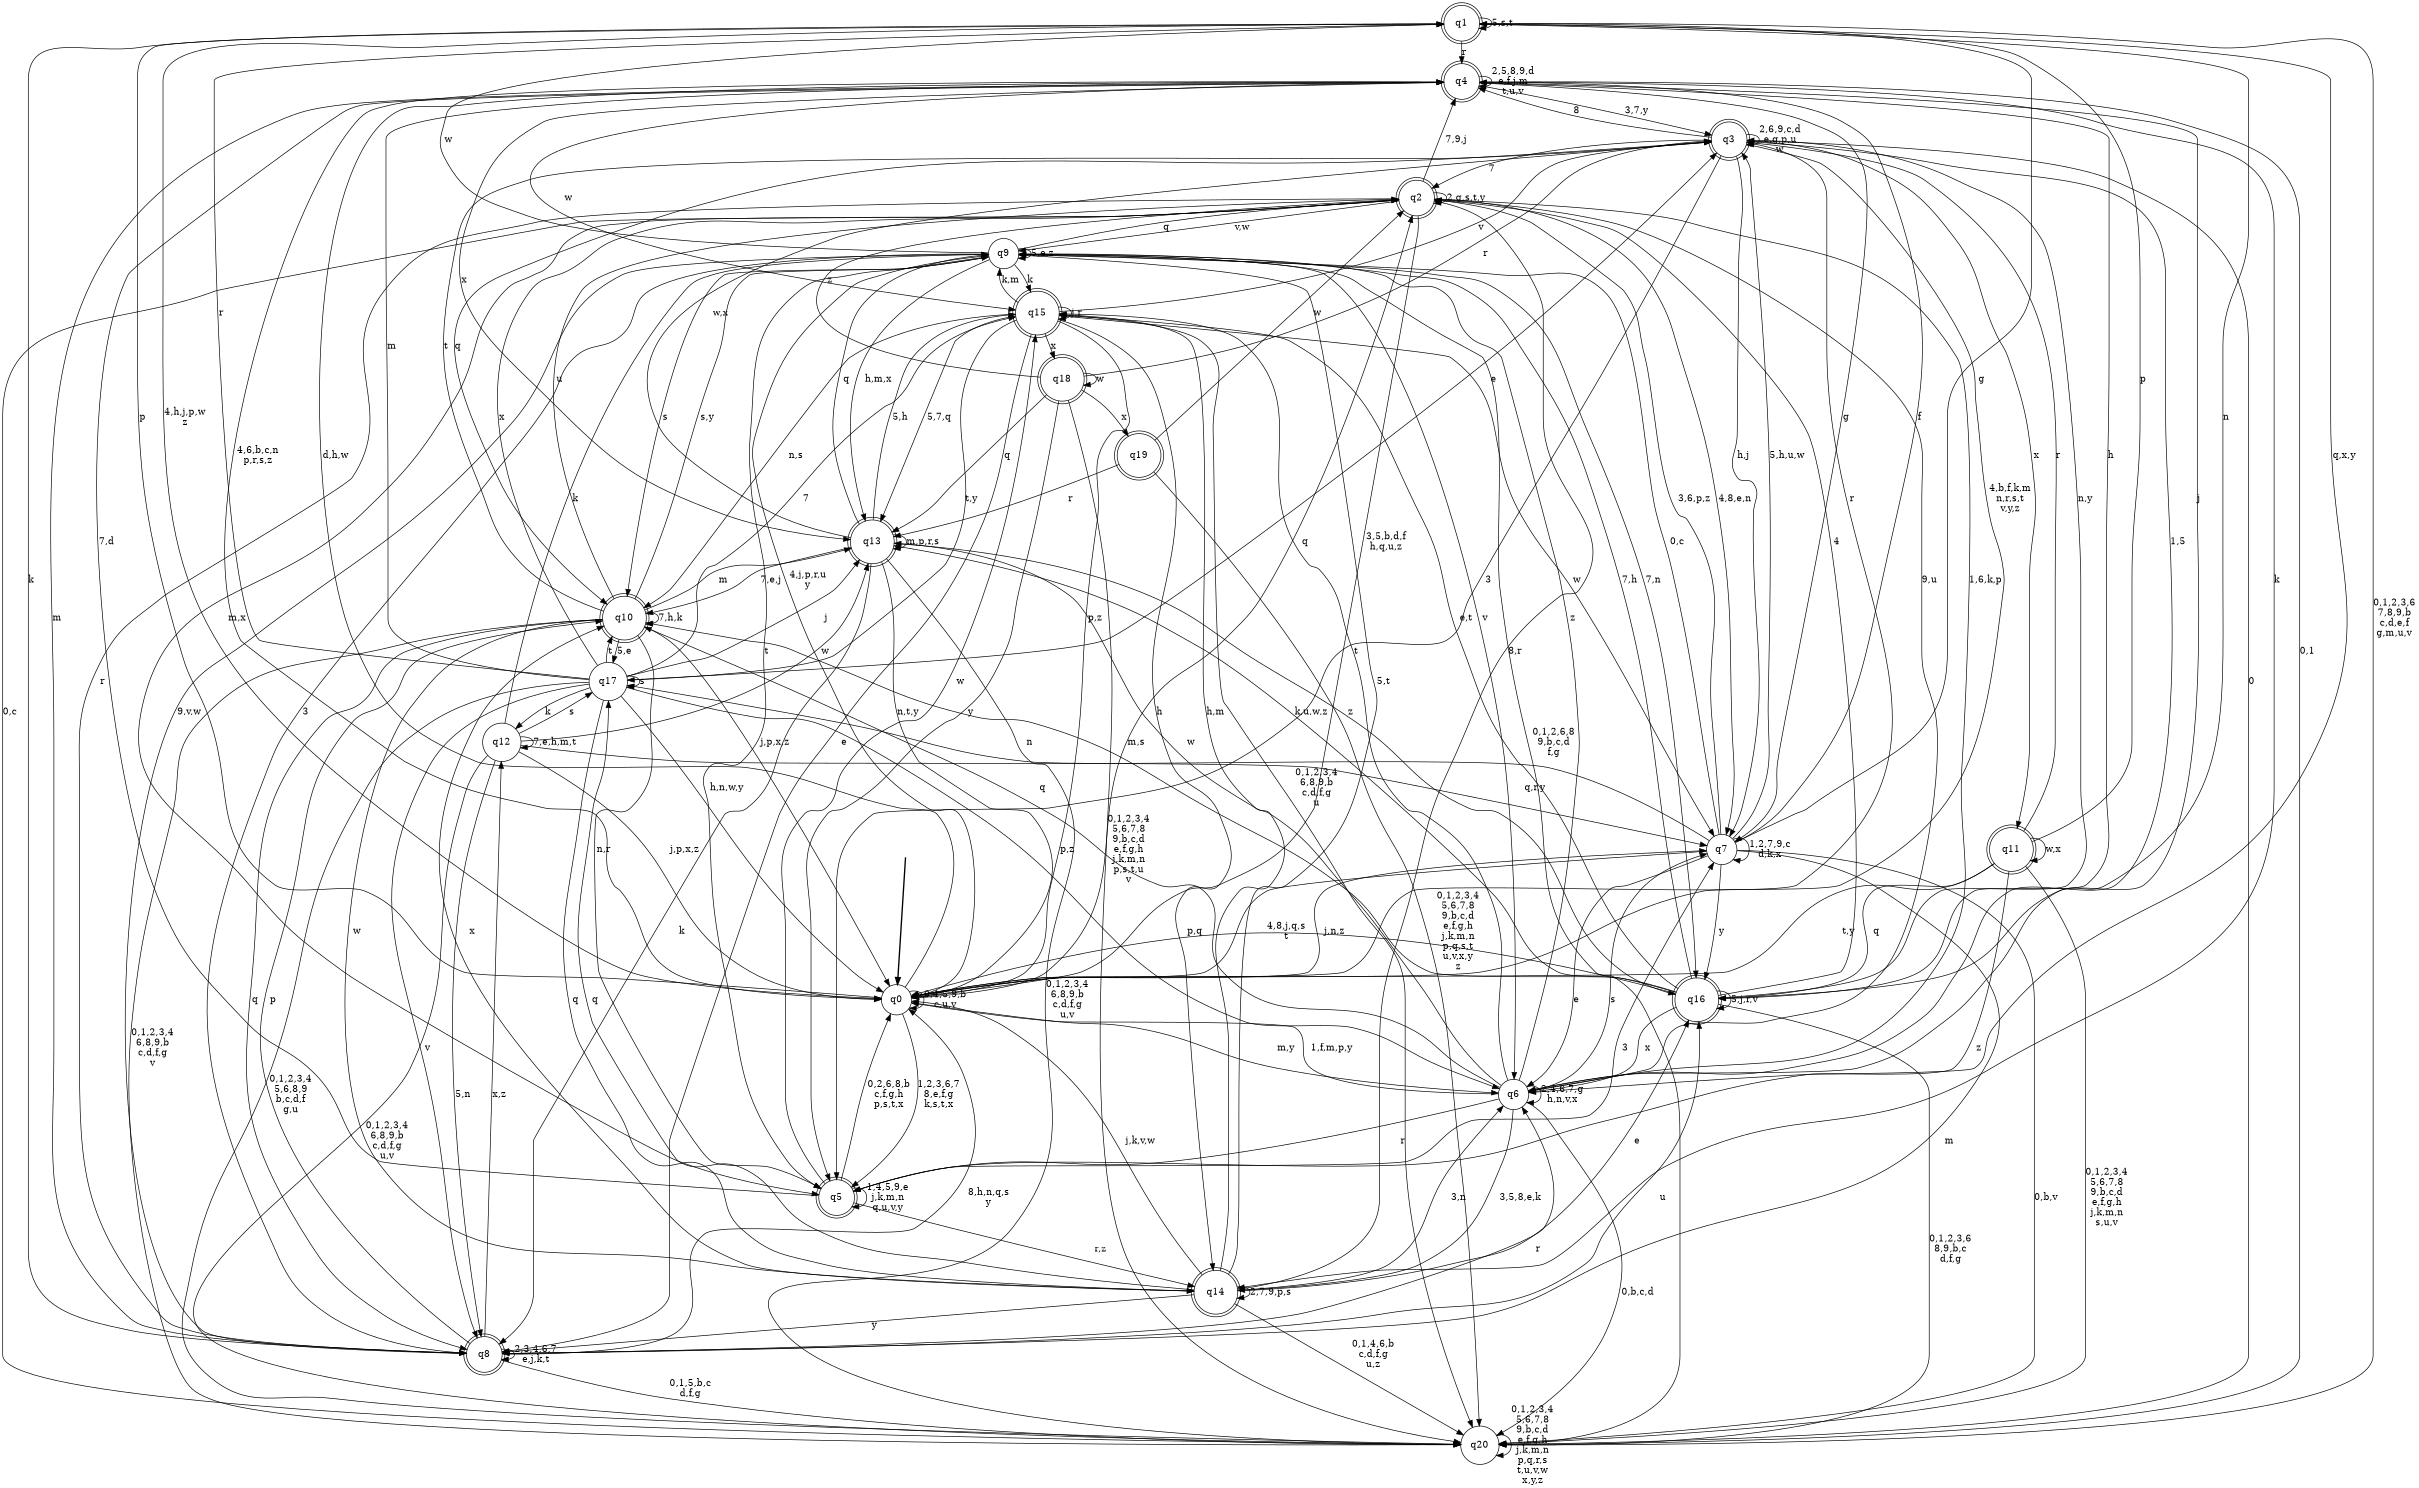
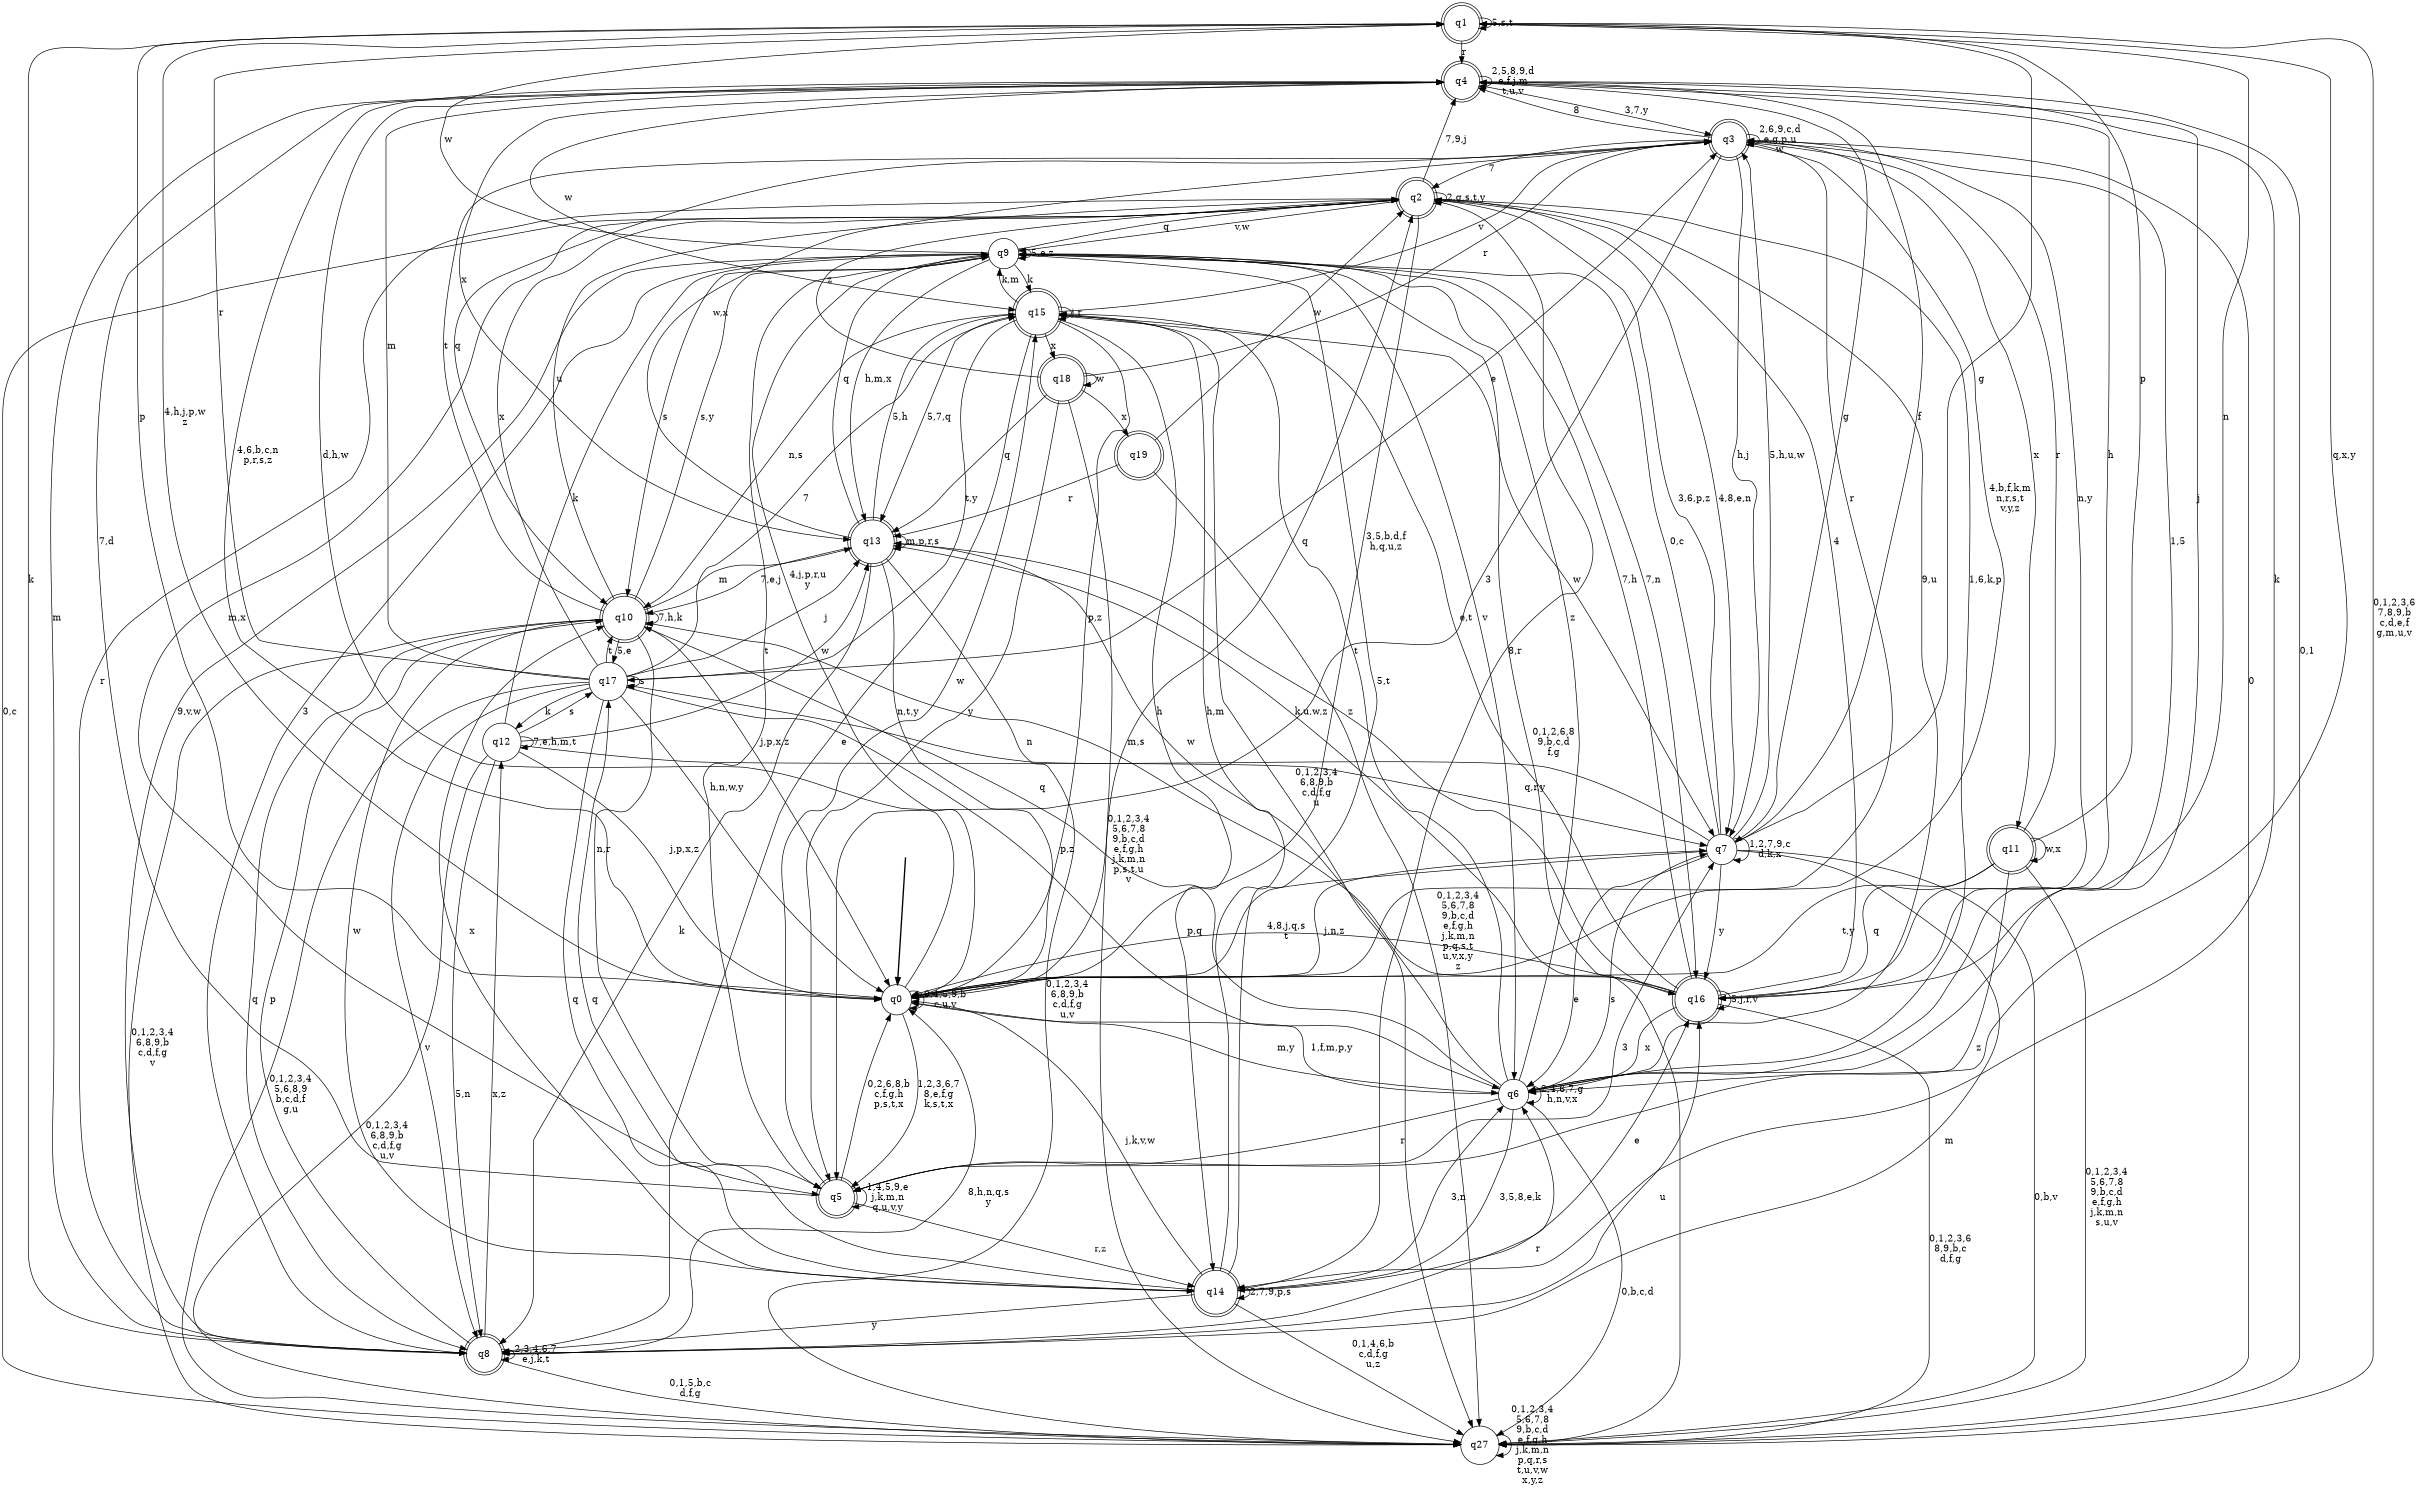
(1480, 1445) -> (1480, 1445)
